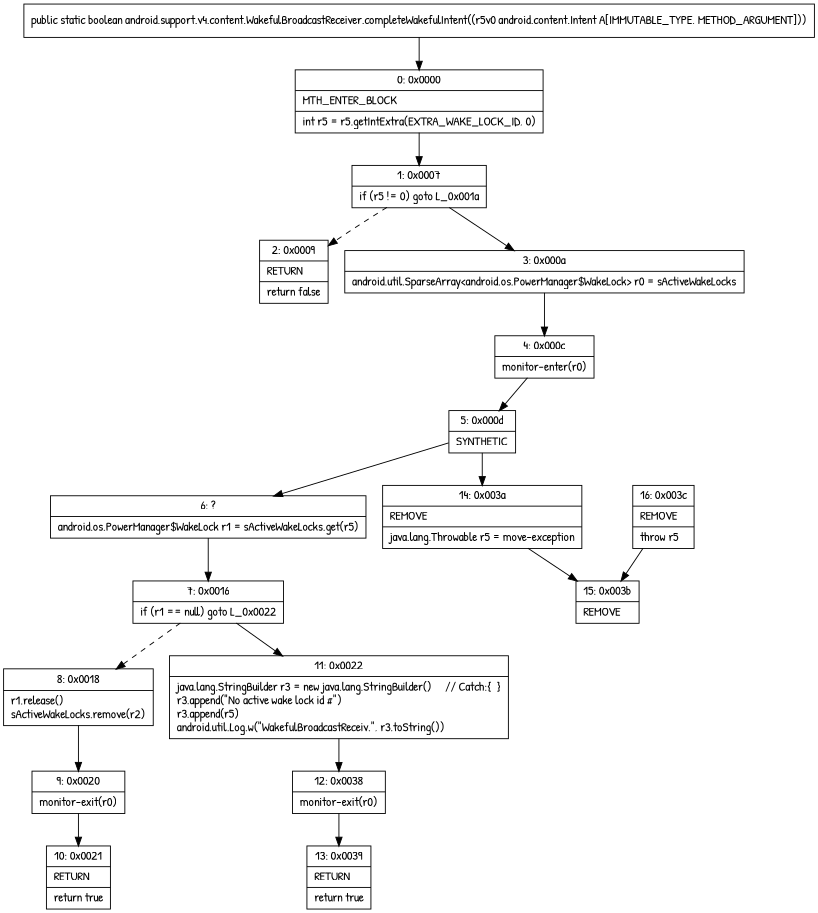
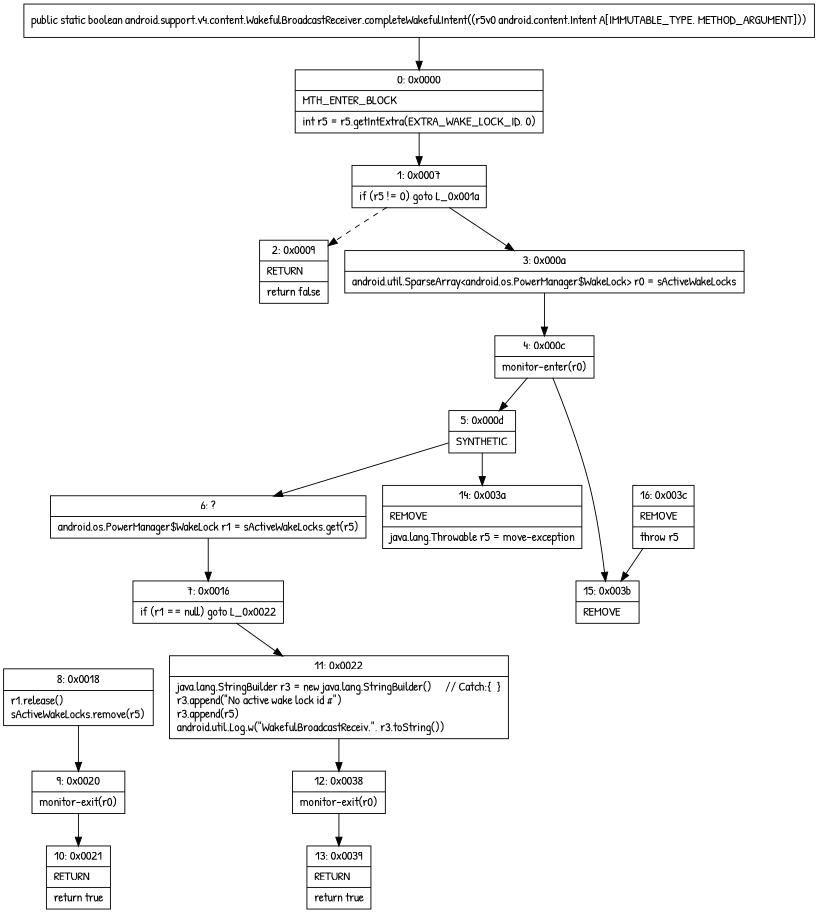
(549, 562) -> (586, 473)
(152, 643) -> none
(78, 714) -> (78, 714)
